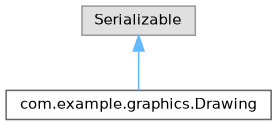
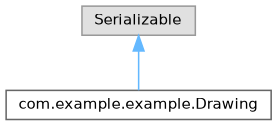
(139, 105) -> (139, 105)
